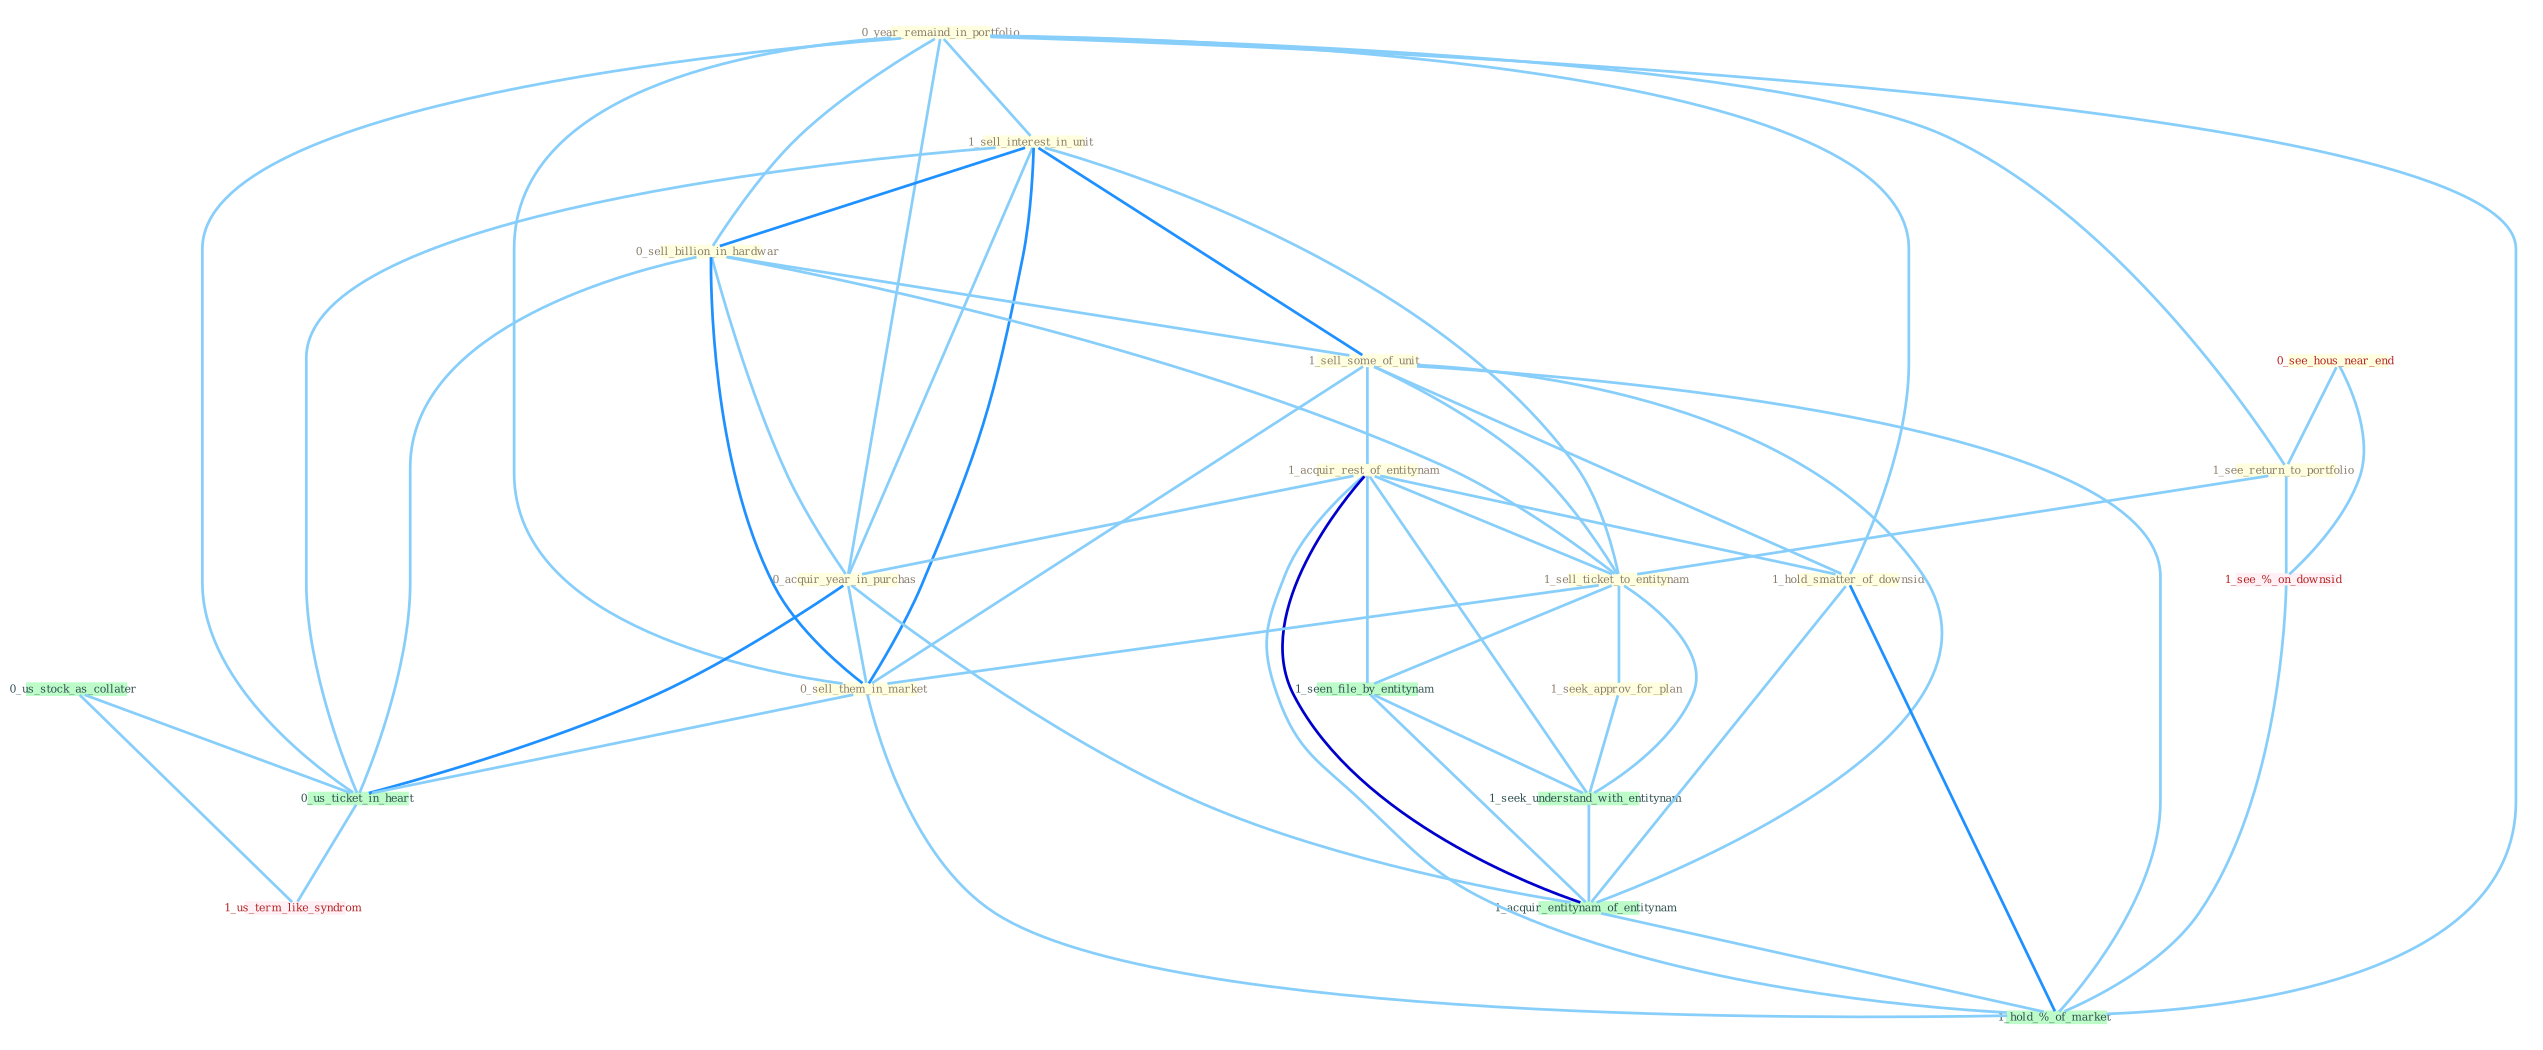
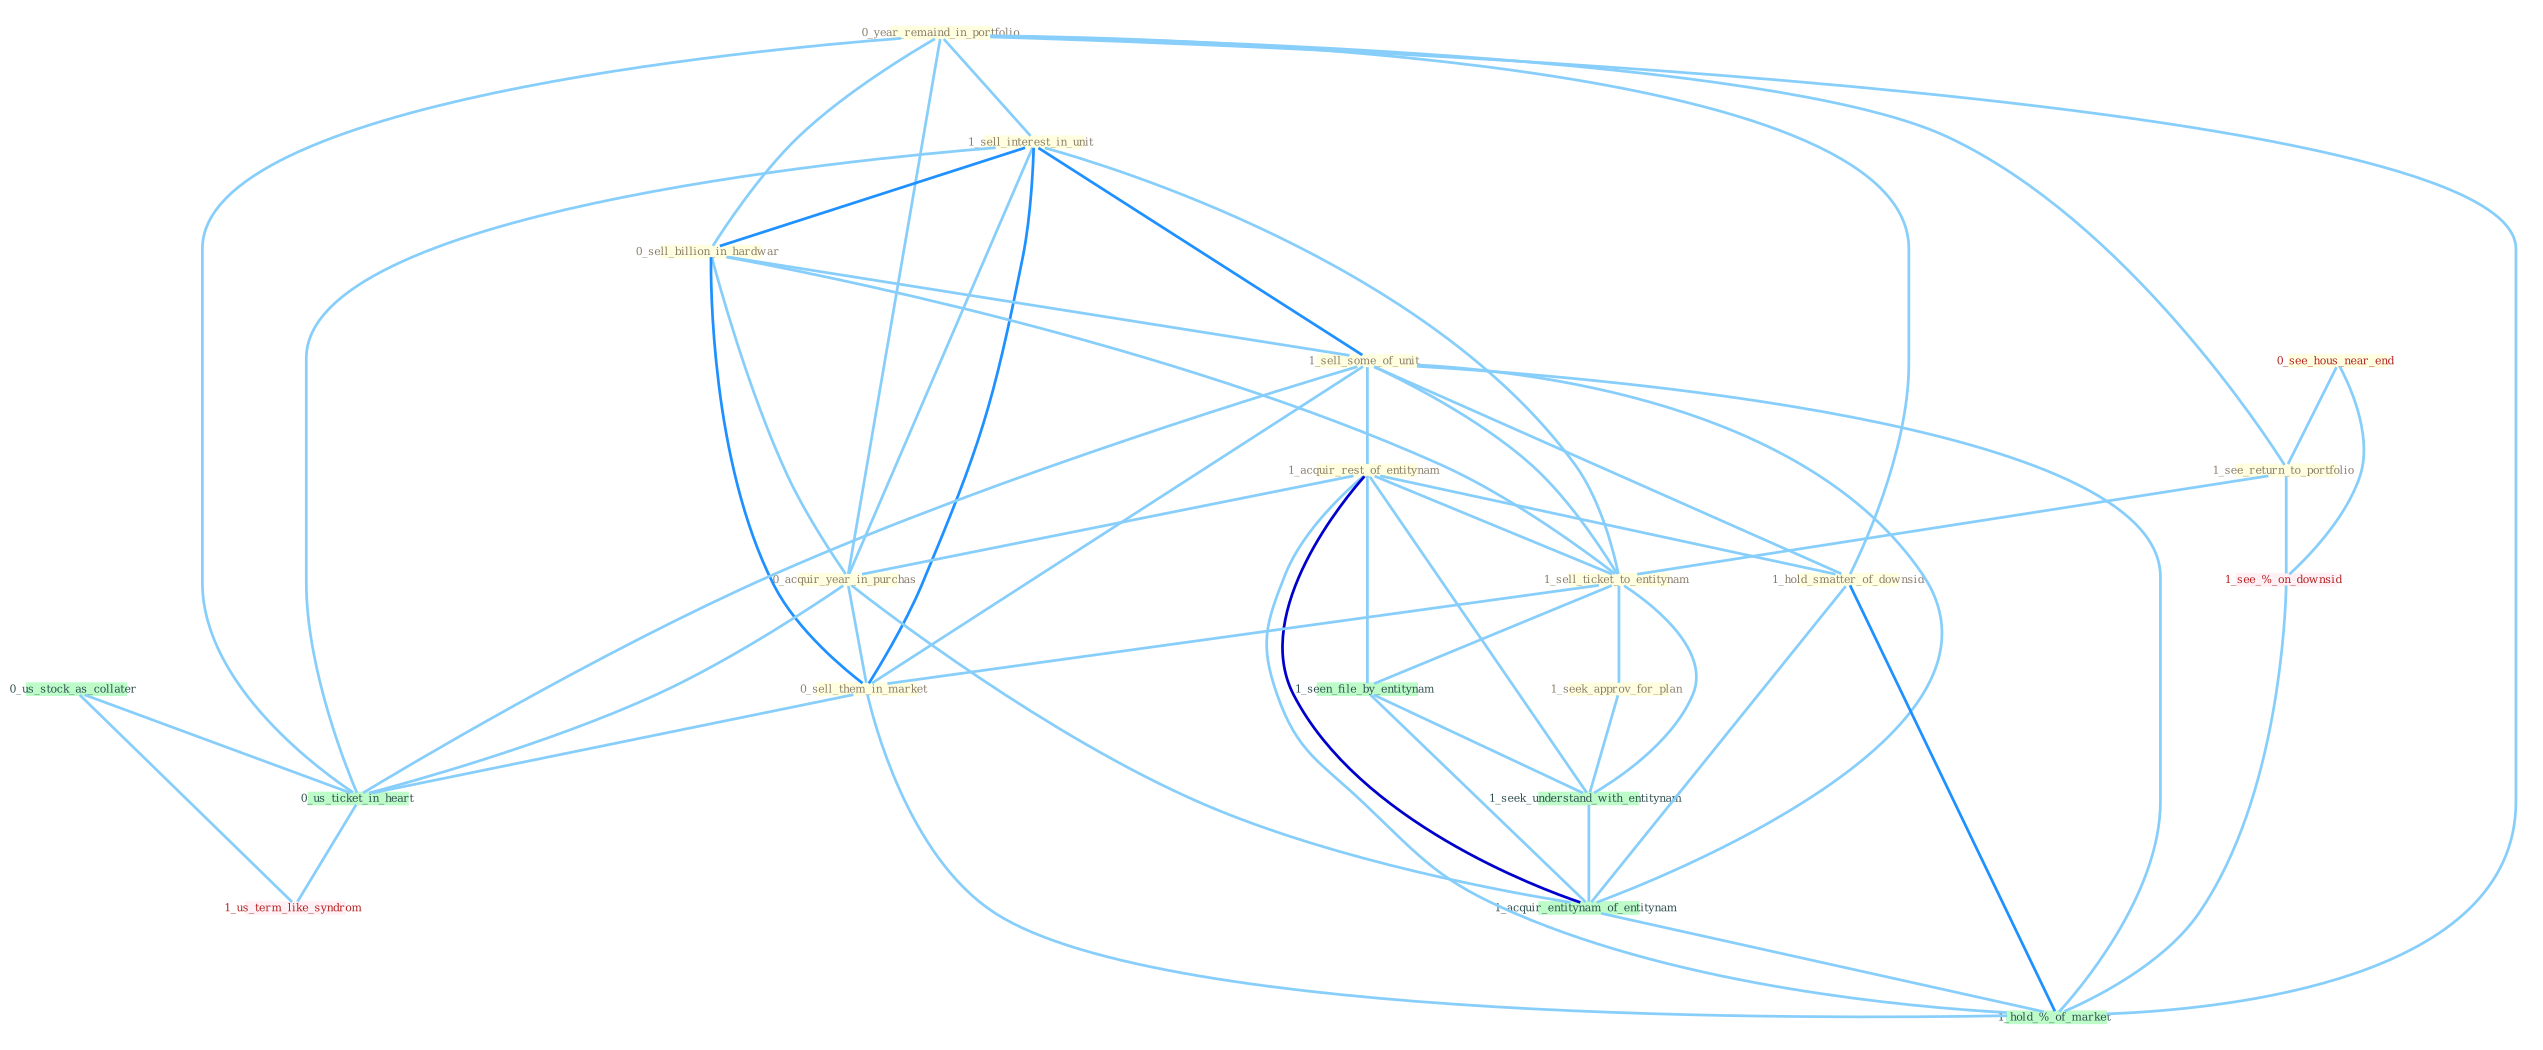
(514, 364) -> none
(415, 444) -> (895, 524)
(616, 712) -> (616, 712)
